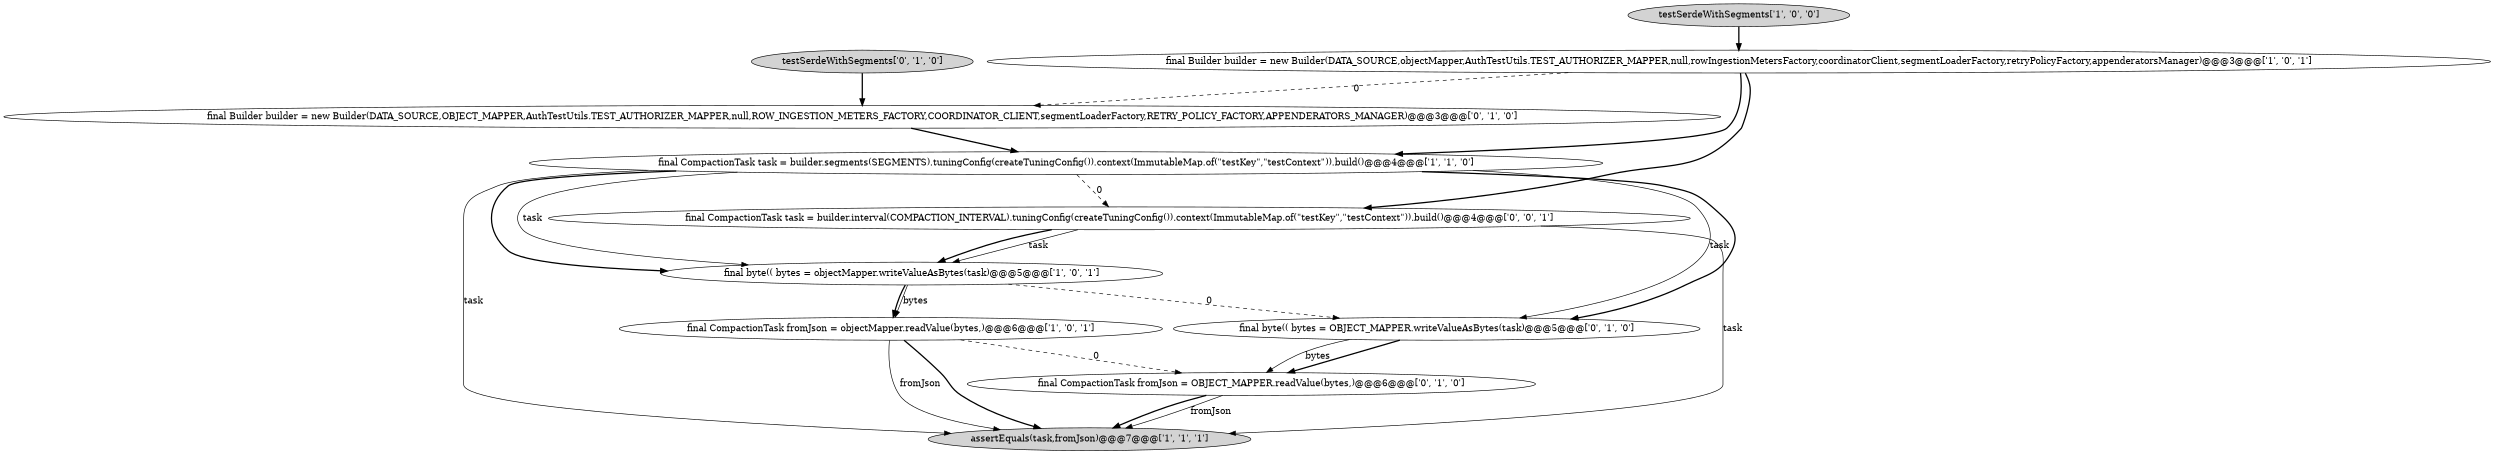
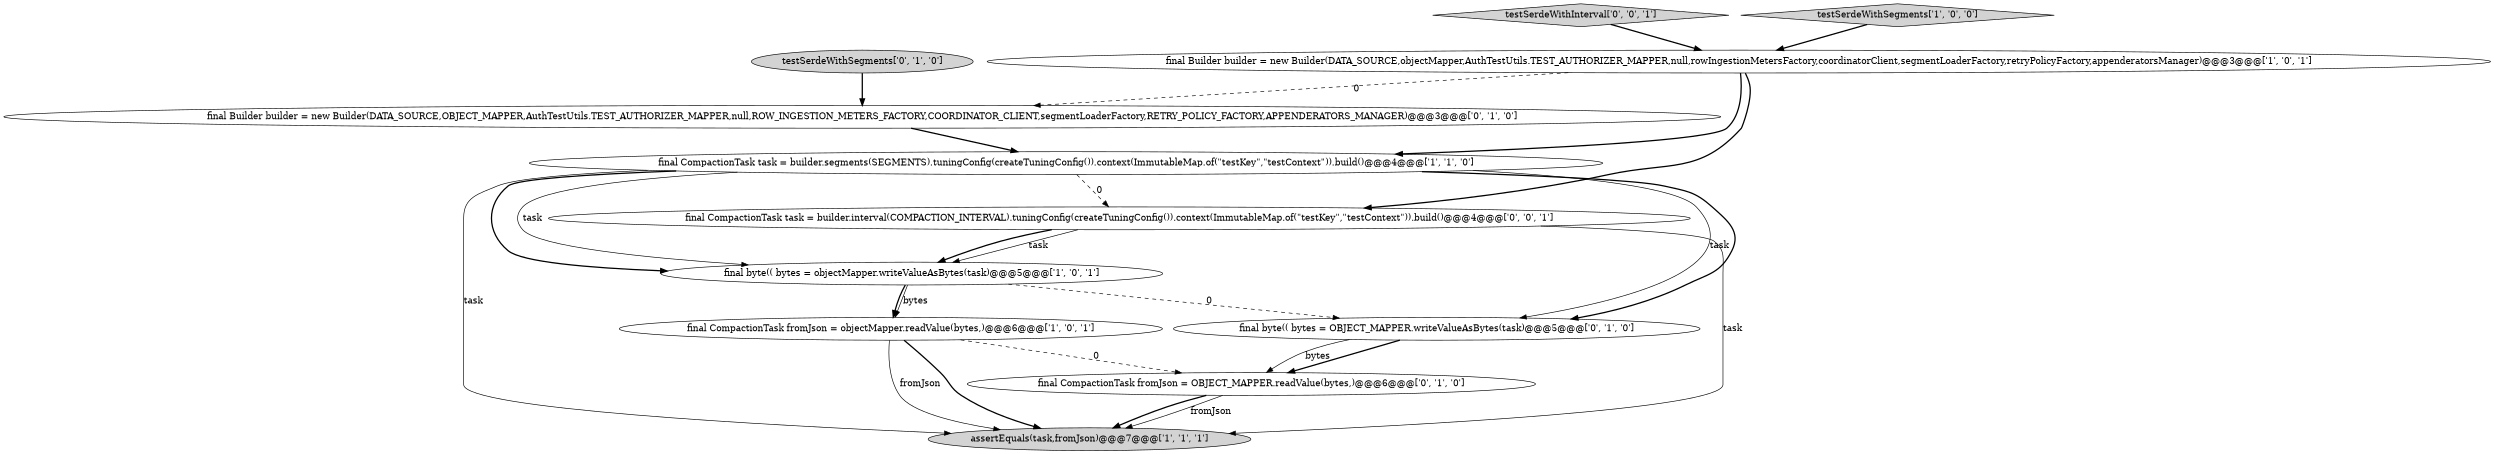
none -> (1581, 15)
(1739, 15) -> (1898, 15)
